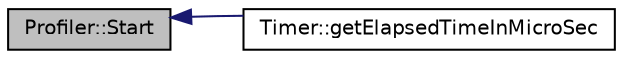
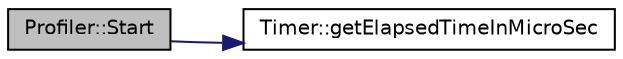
(217, 16) -> (197, 42)
